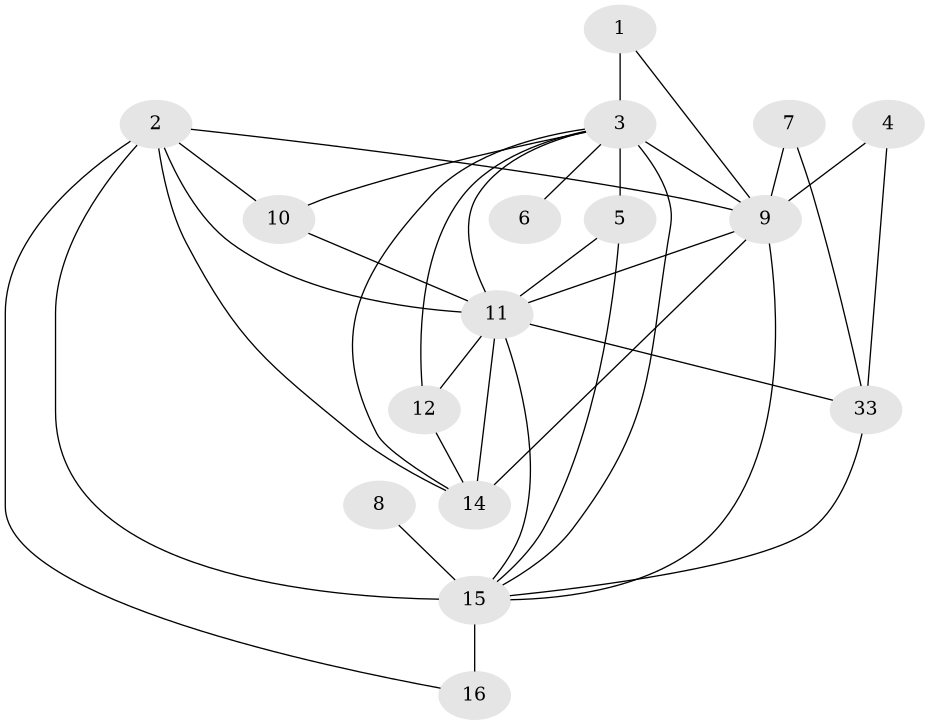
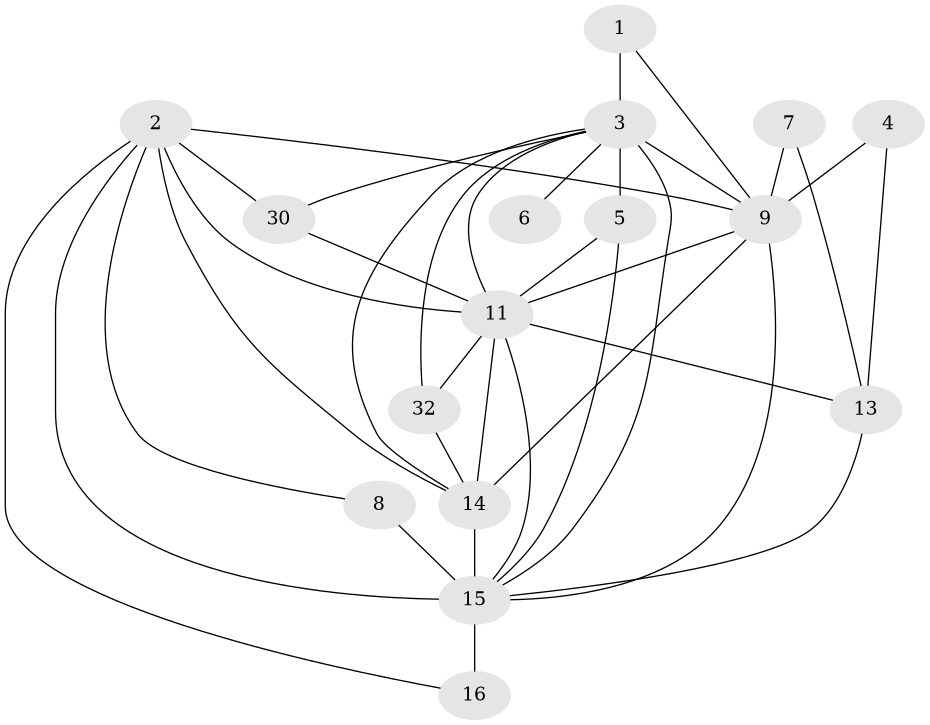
(279, 219) -> (279, 219)
none -> (119, 399)
(424, 410) -> (424, 410)
(866, 410) -> (866, 410)
none -> (475, 553)
